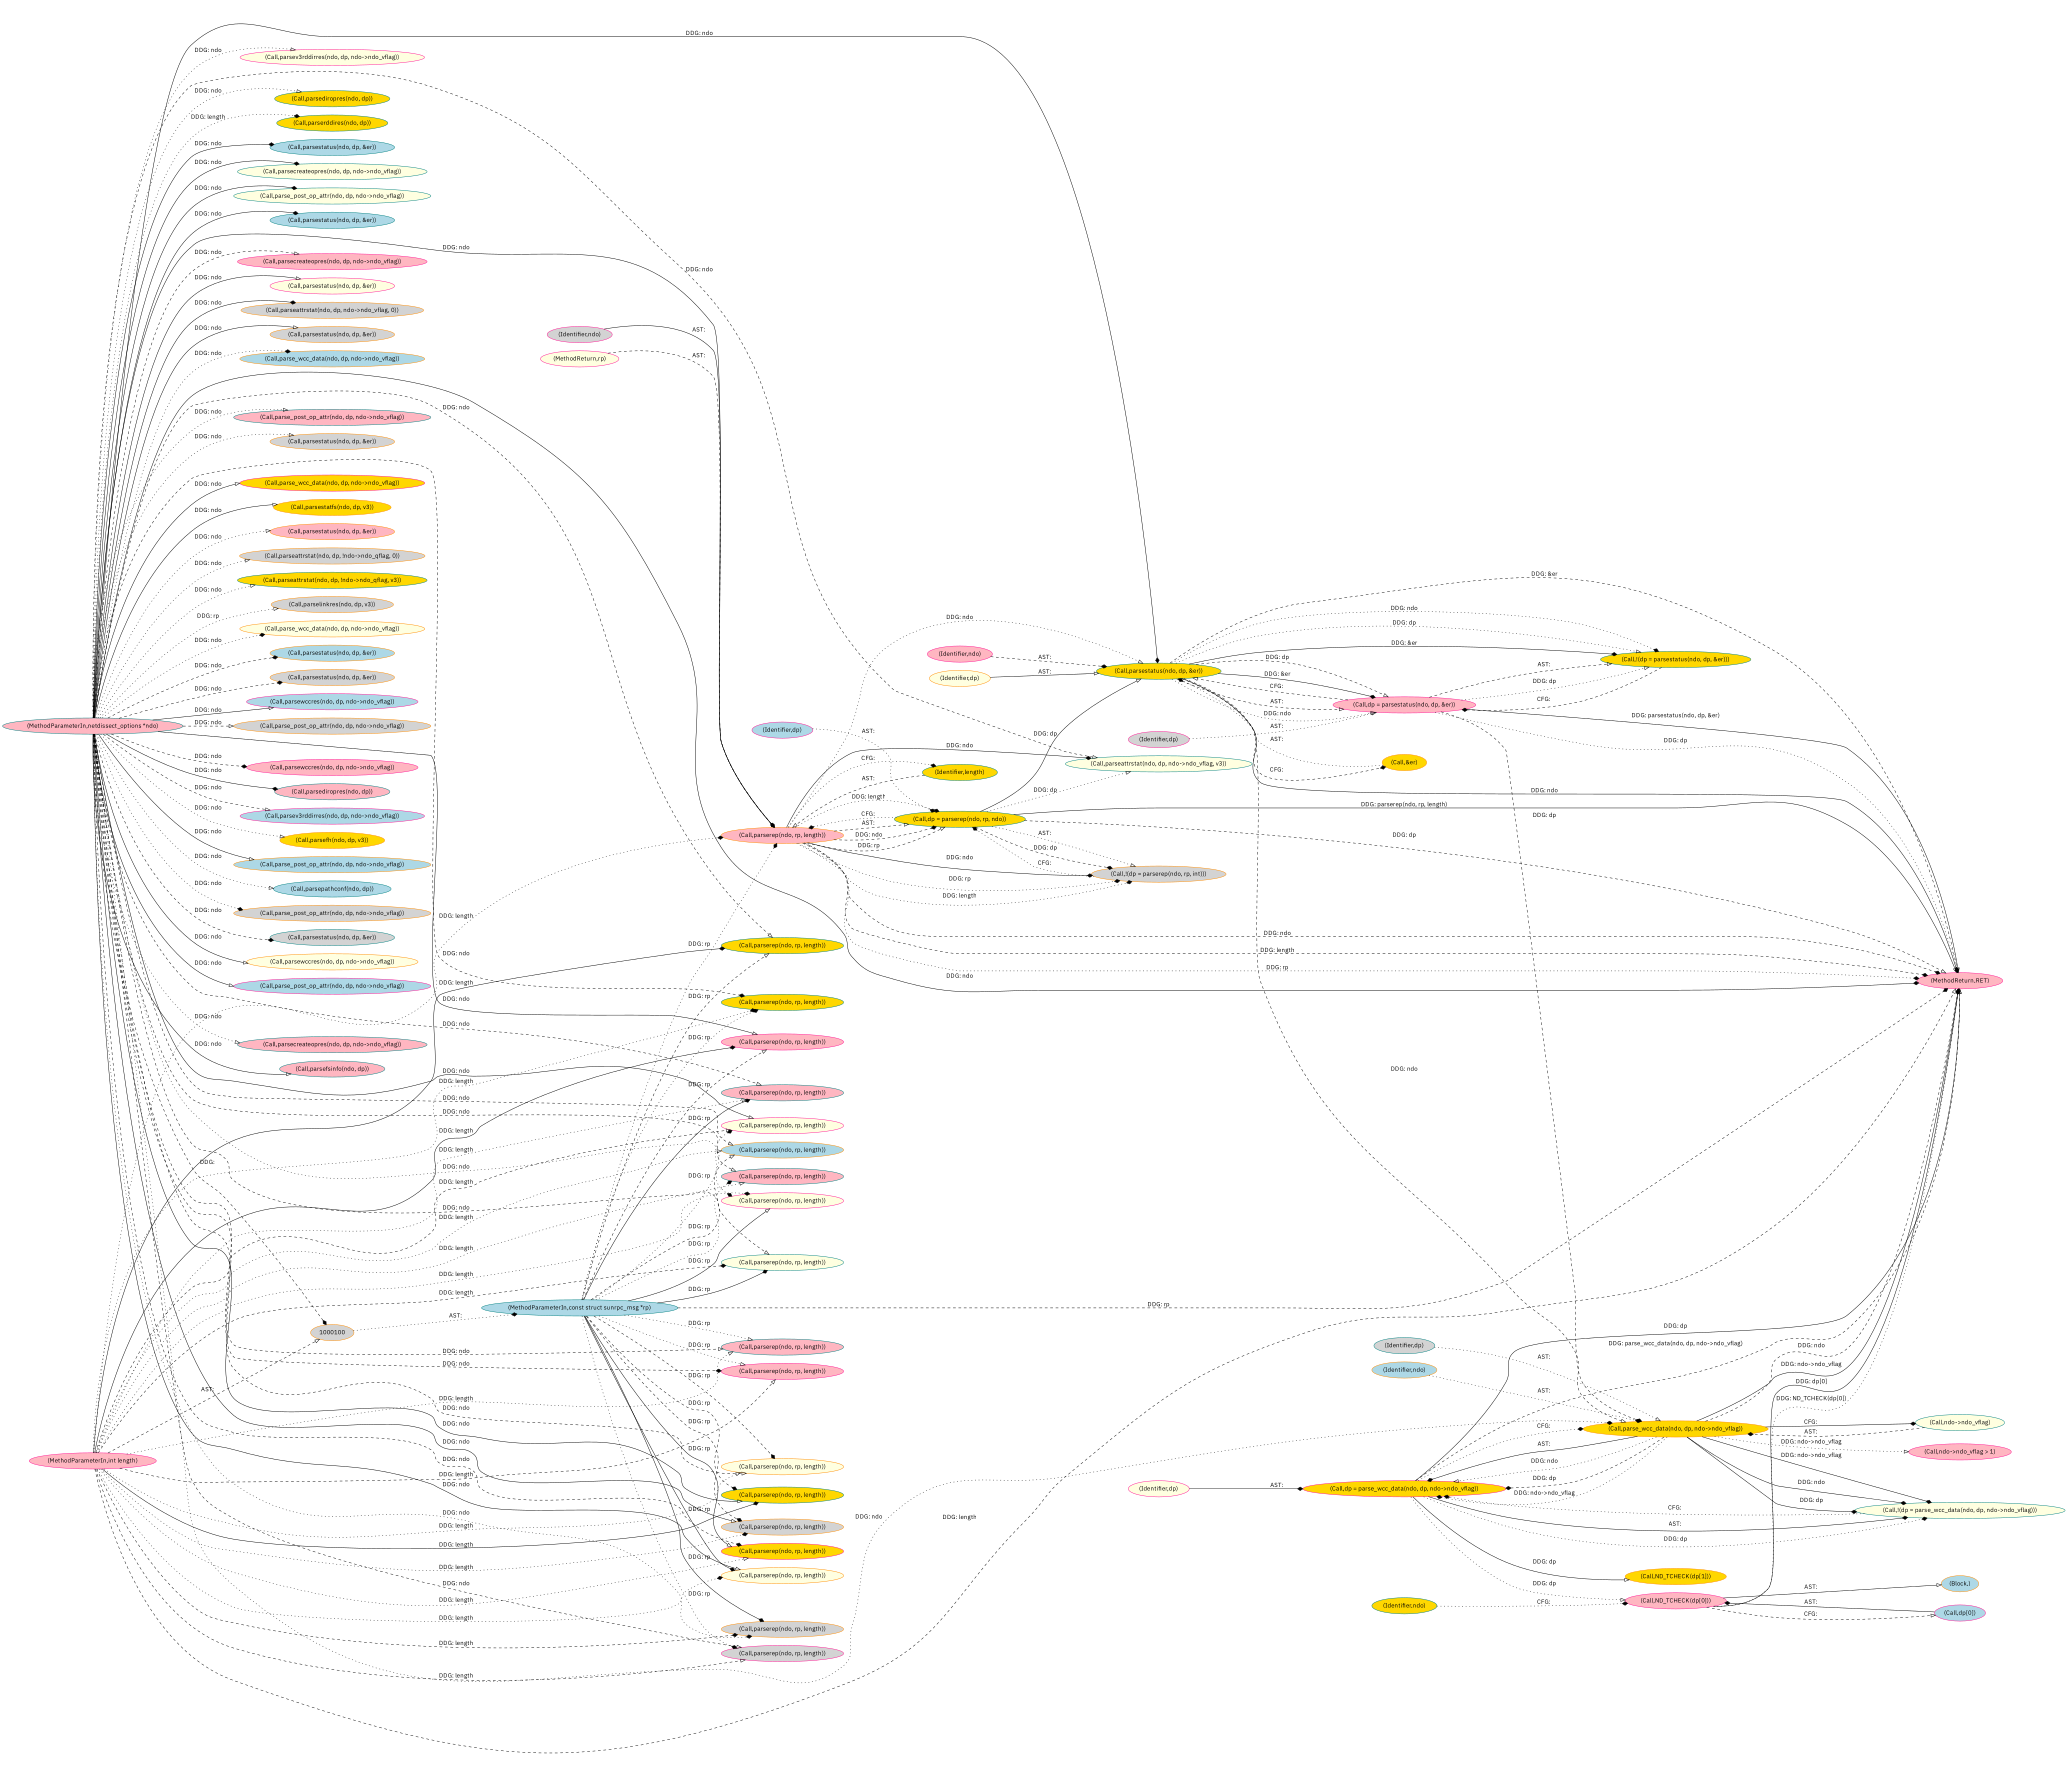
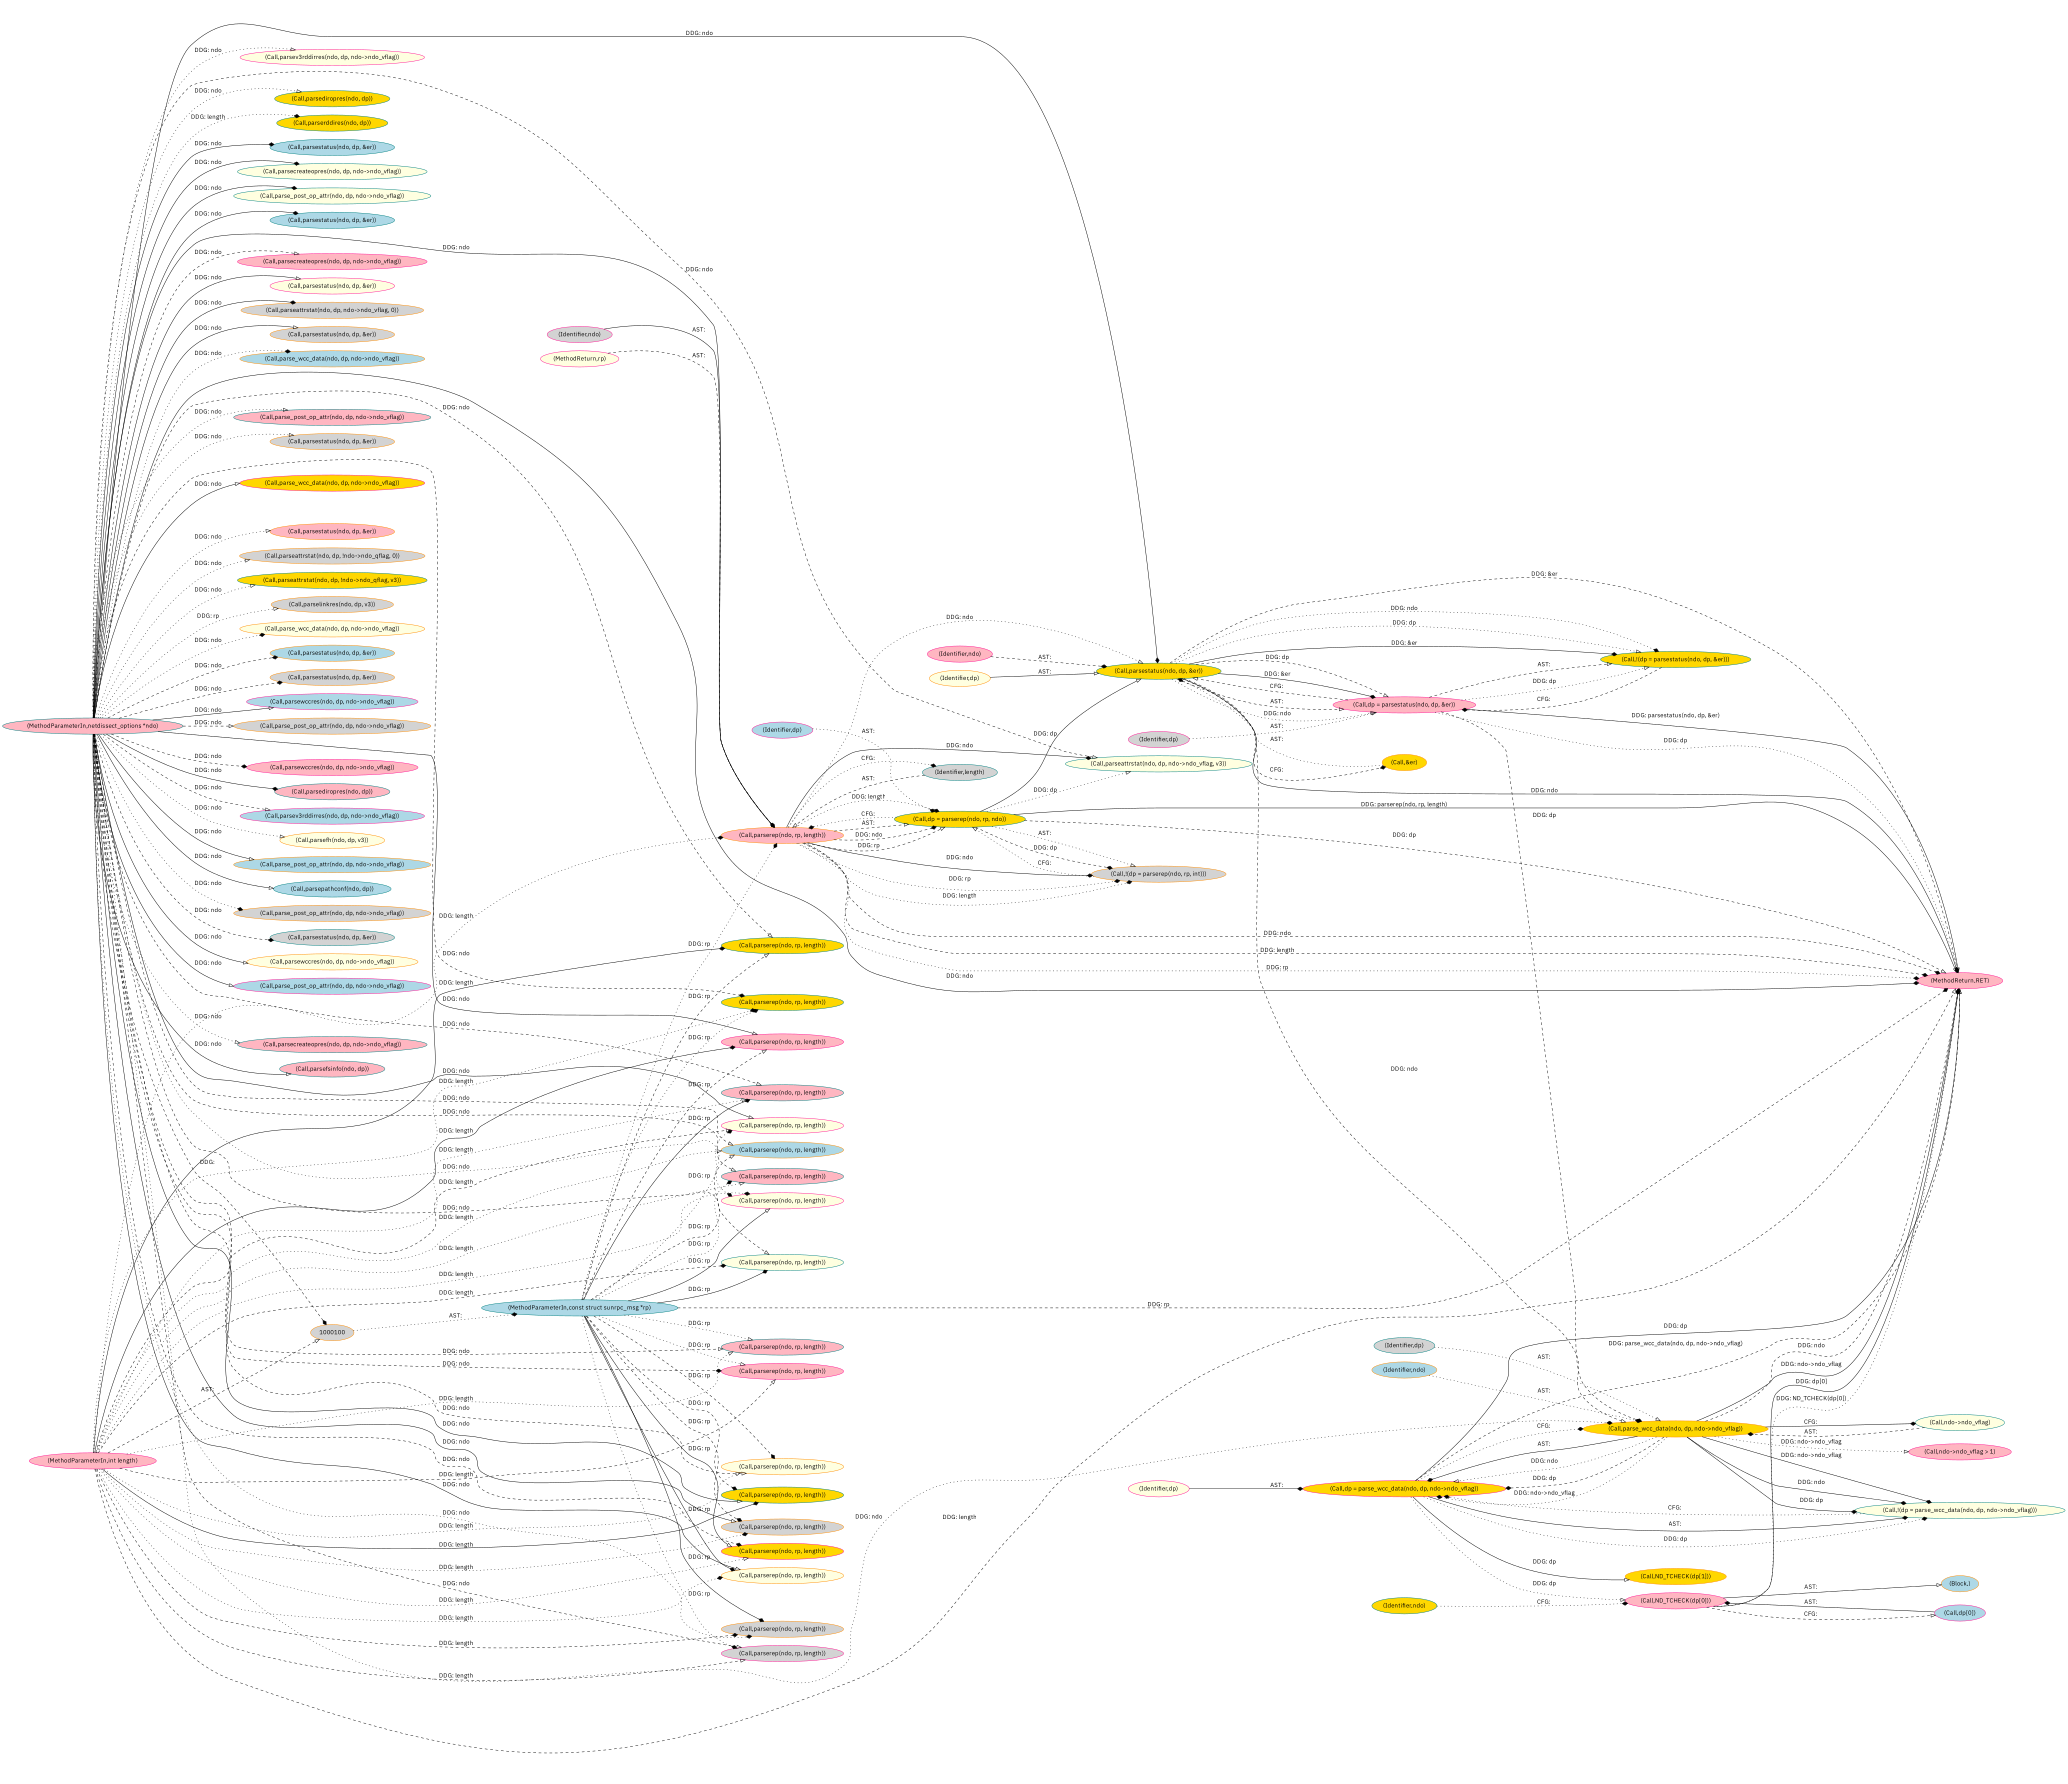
(332, 507) -> none
(960, 772) -> (960, 772)
(164, 834) -> (164, 834)
(332, 840) -> (332, 840)
(1031, 865) -> (1031, 865)
